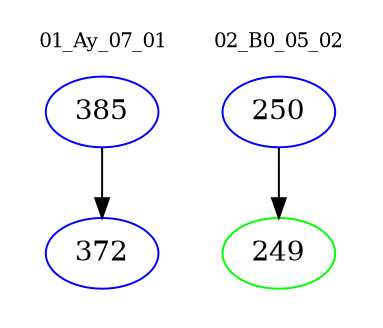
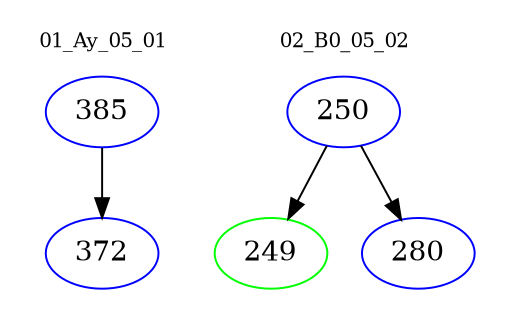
(103, 42) -> (103, 42)
none -> (418, 253)
